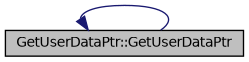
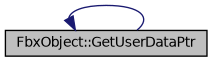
(124, 43) -> (106, 43)
